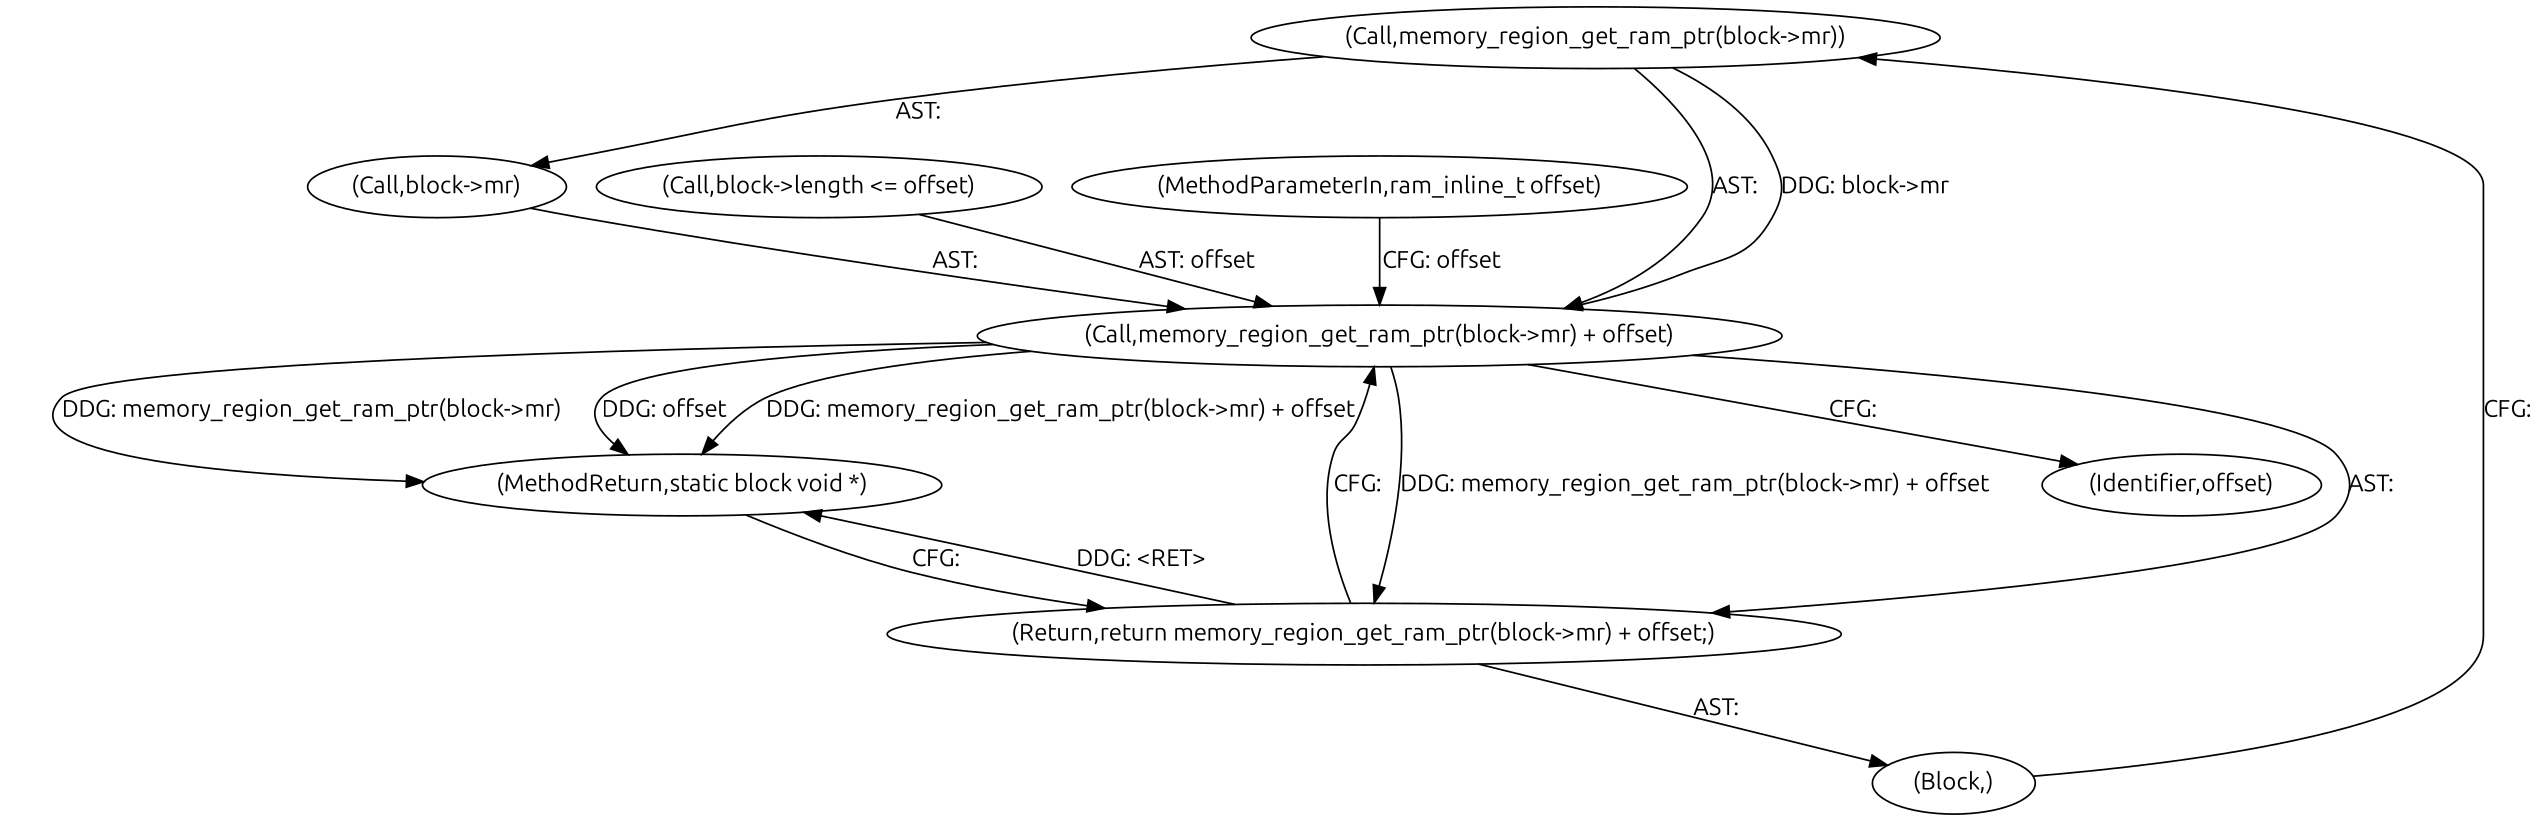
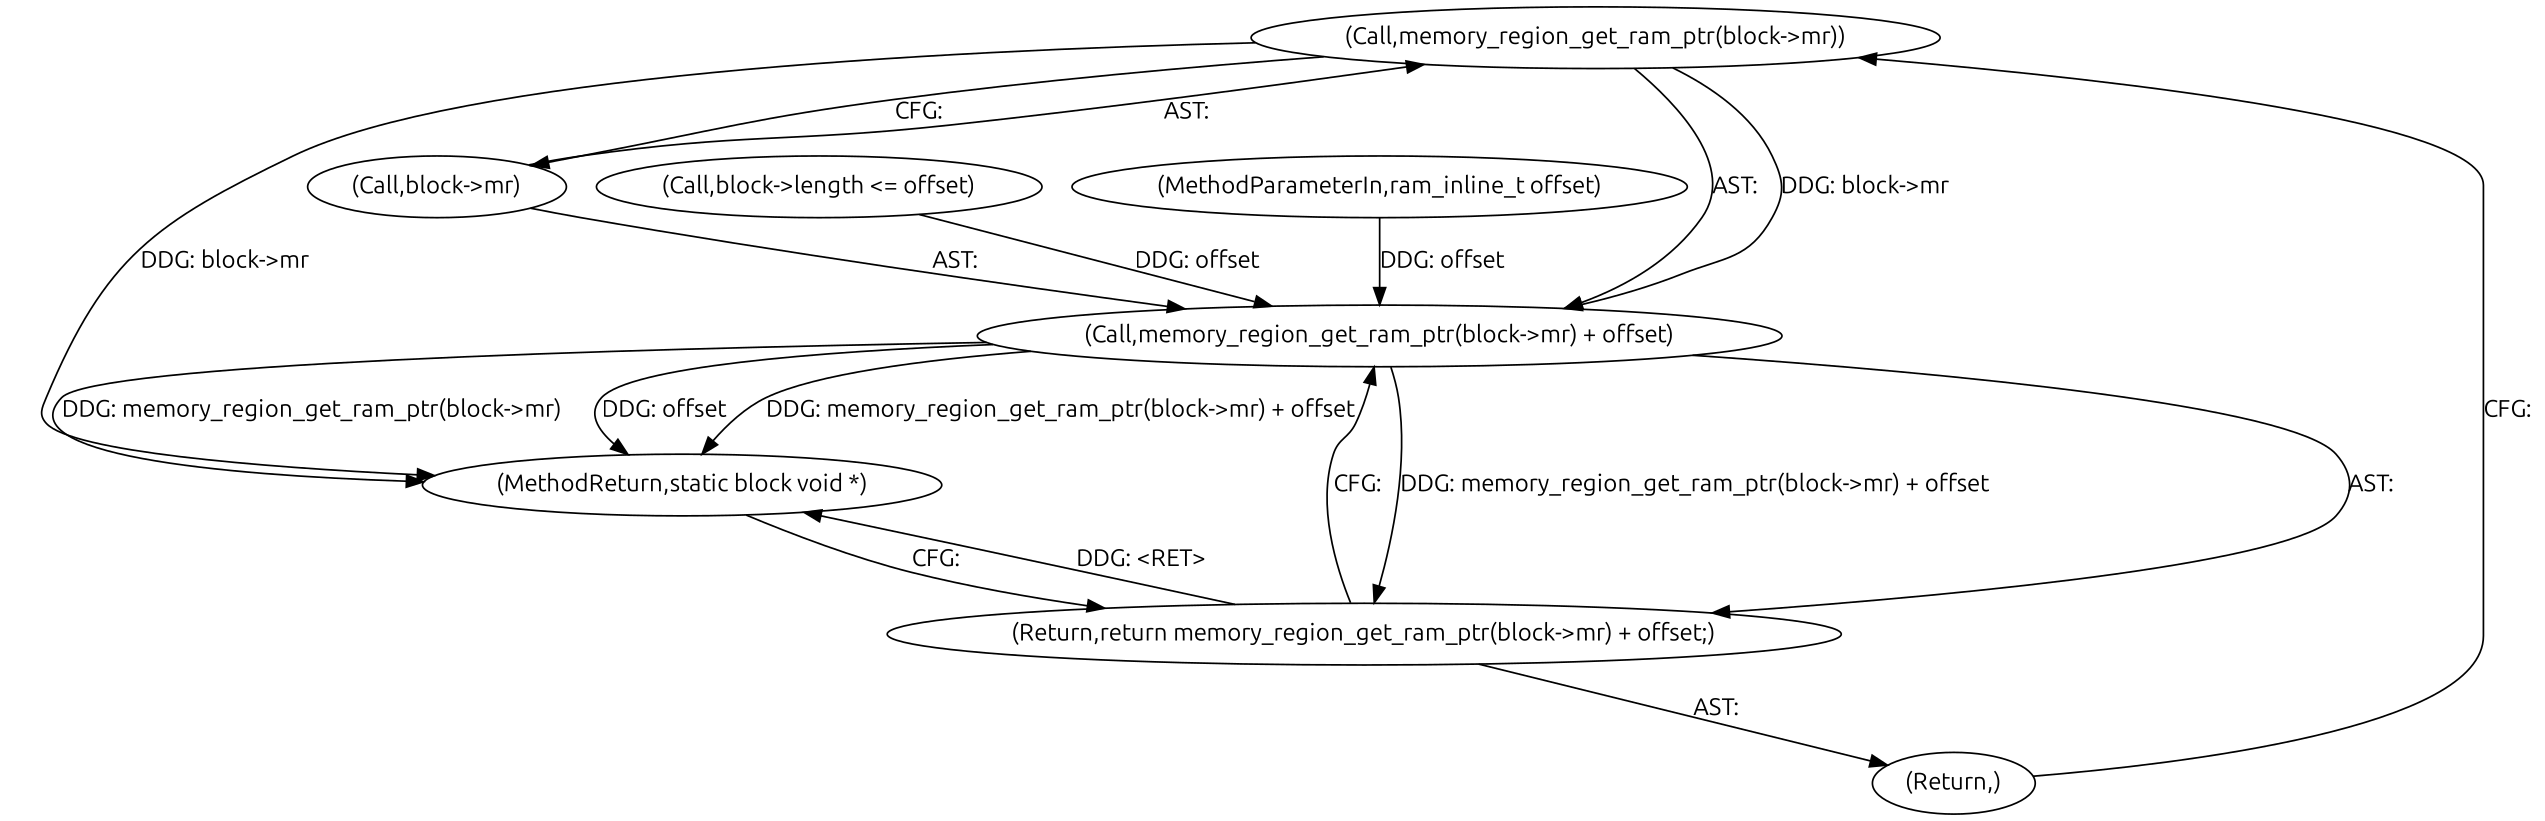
(922, 112) -> (922, 112)
none -> (393, 123)
none -> (968, 123)
(1197, 261) -> (1197, 261)
(1442, 261) -> (1442, 261)
(2182, 485) -> none
(1954, 783) -> (1954, 783)
